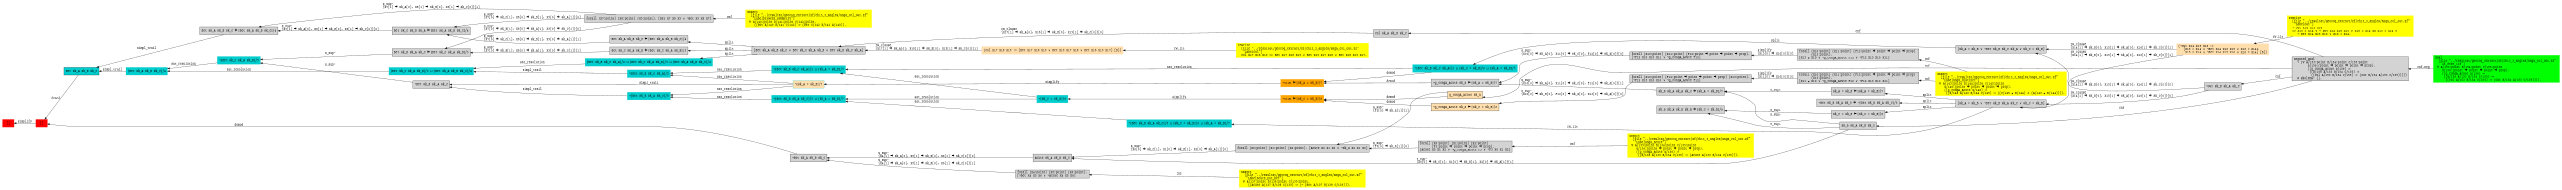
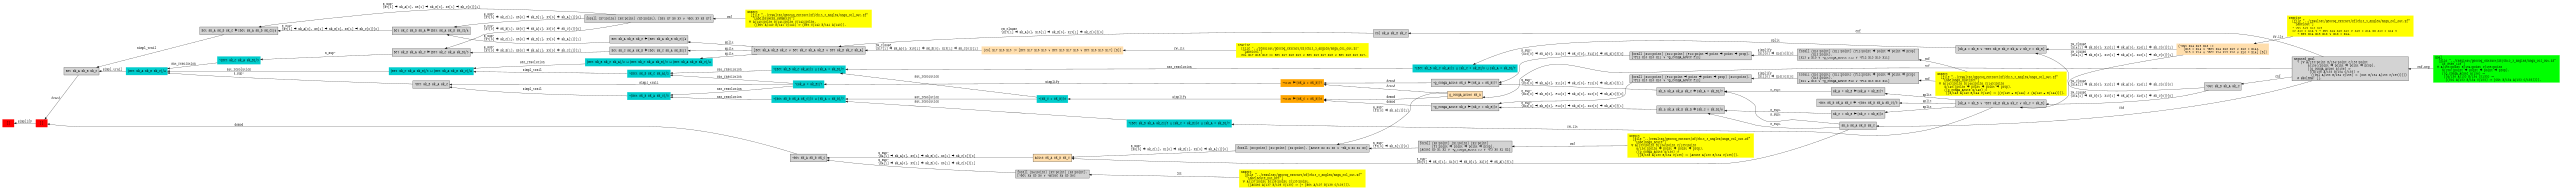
(81, 71) -> (81, 71)
(338, 73) -> (291, 80)
(1379, 77) -> (1387, 89)
(809, 84) -> (809, 84)
(1465, 107) -> (1465, 107)
none -> (1579, 108)
(1052, 158) -> (1052, 158)
